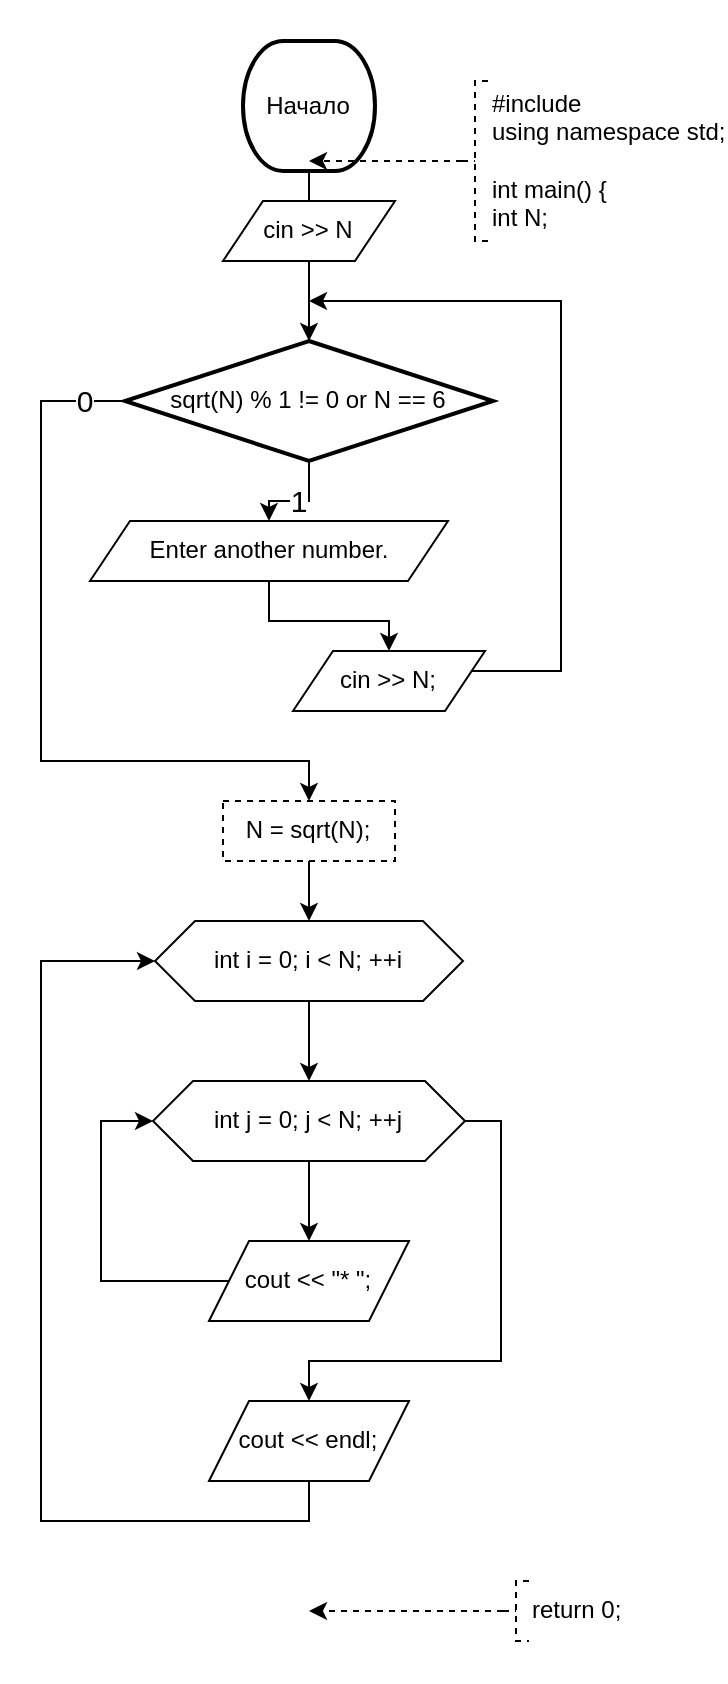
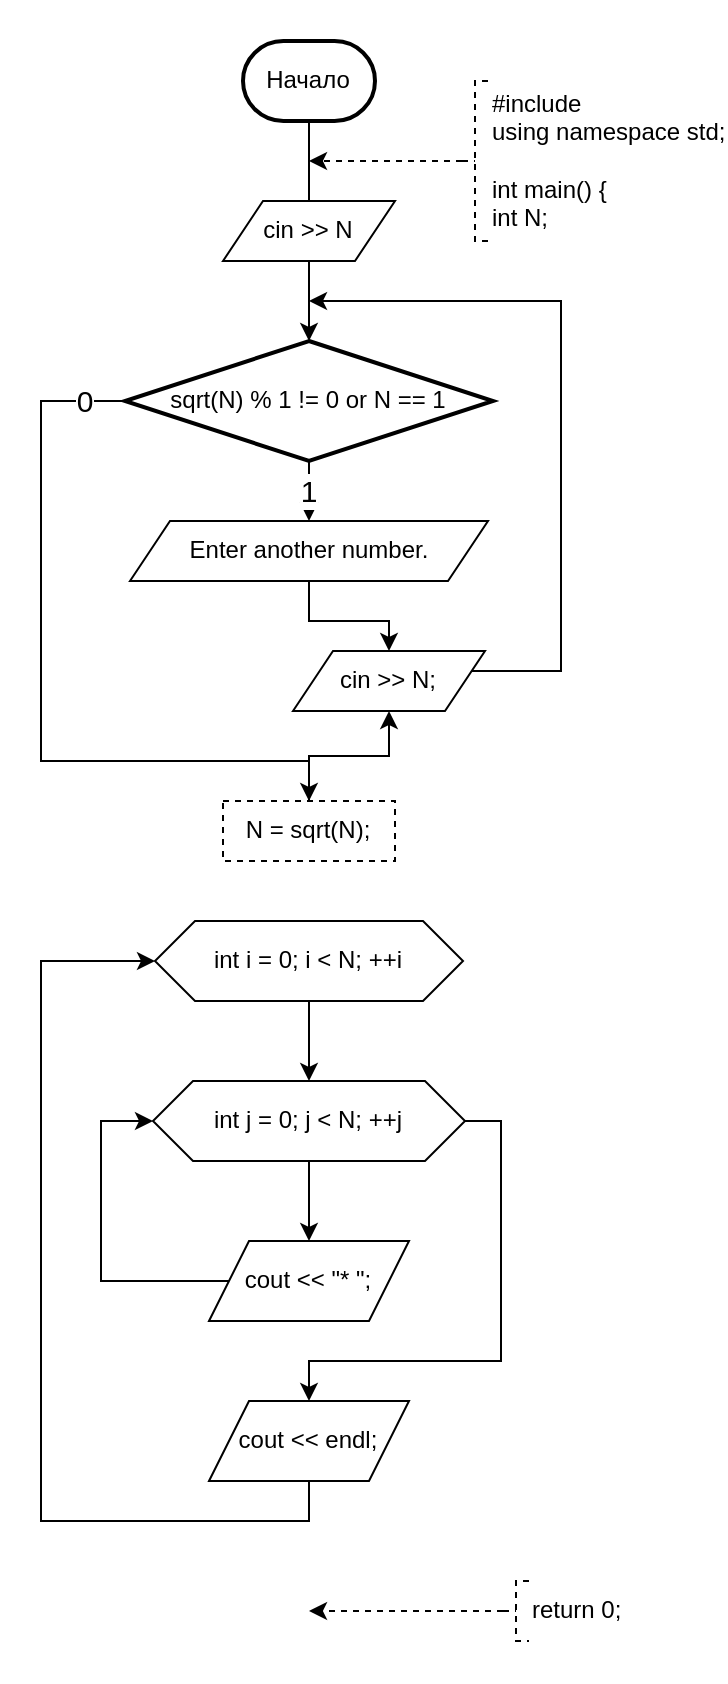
(309, 106) -> (309, 81)
(309, 401) -> (309, 401)
(269, 551) -> (309, 551)
(309, 898) -> (364, 756)
